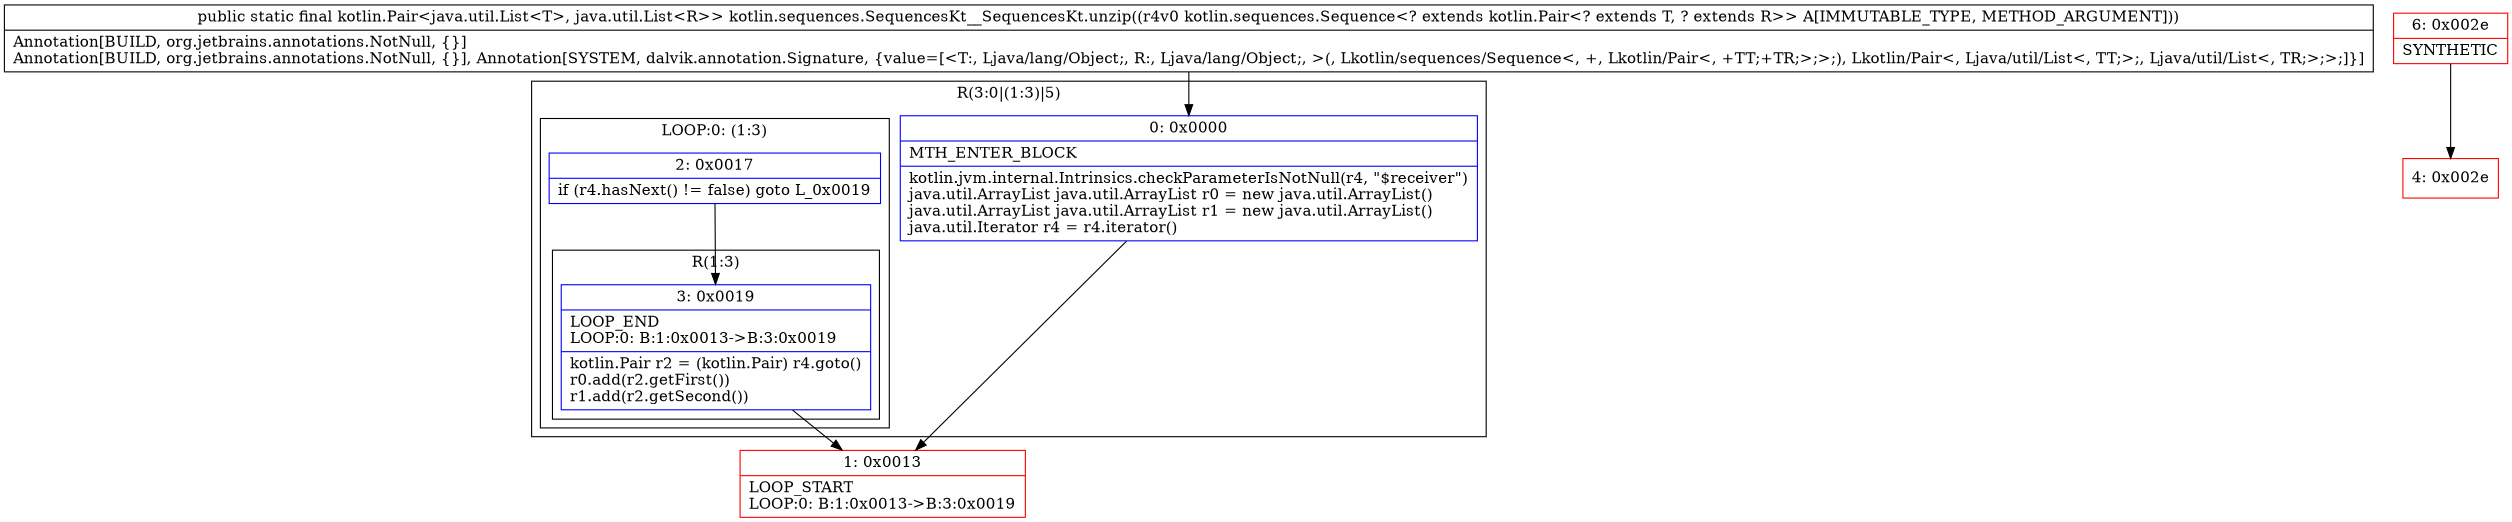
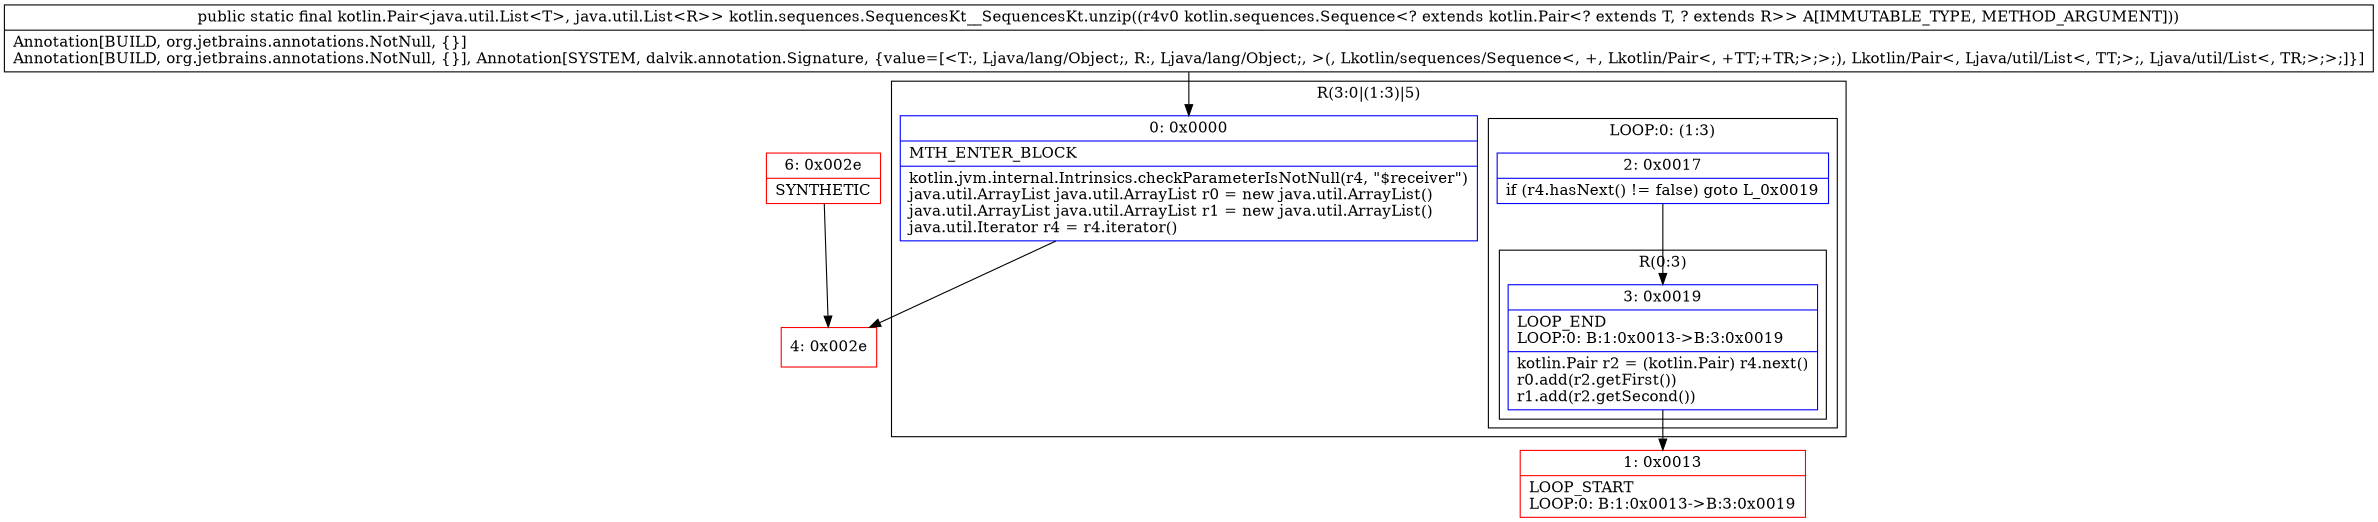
(716, 263) -> (1663, 263)
(1025, 342) -> (968, 282)
(716, 364) -> (1663, 364)
